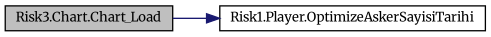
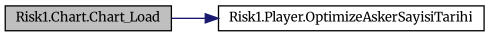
(89, 18) -> (88, 18)
